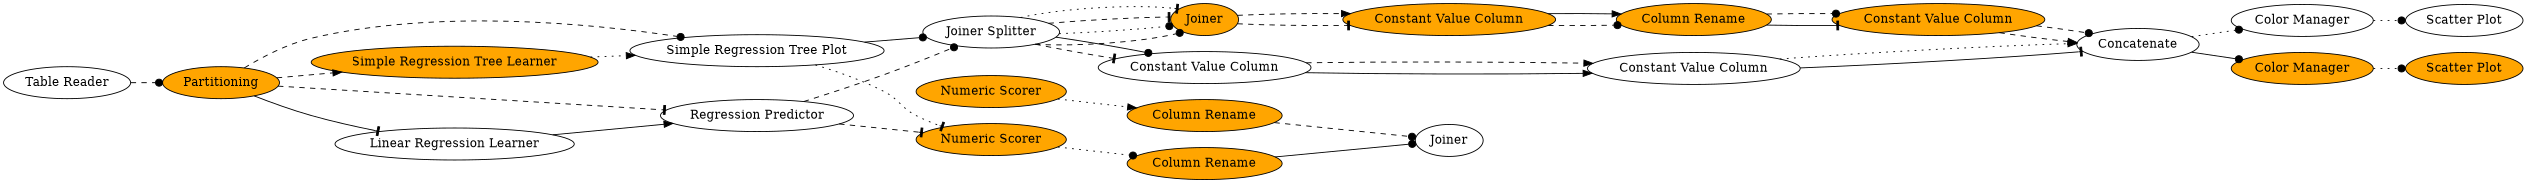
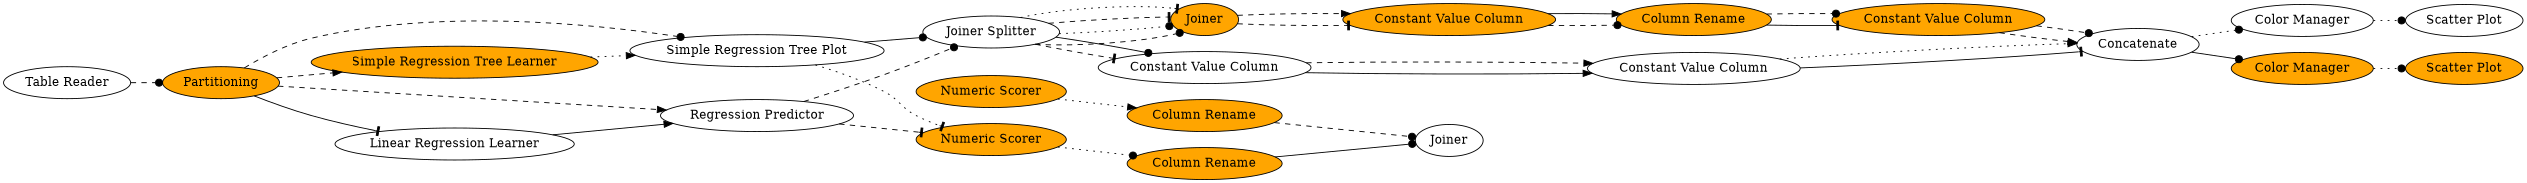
(470, 98) -> (468, 98)
